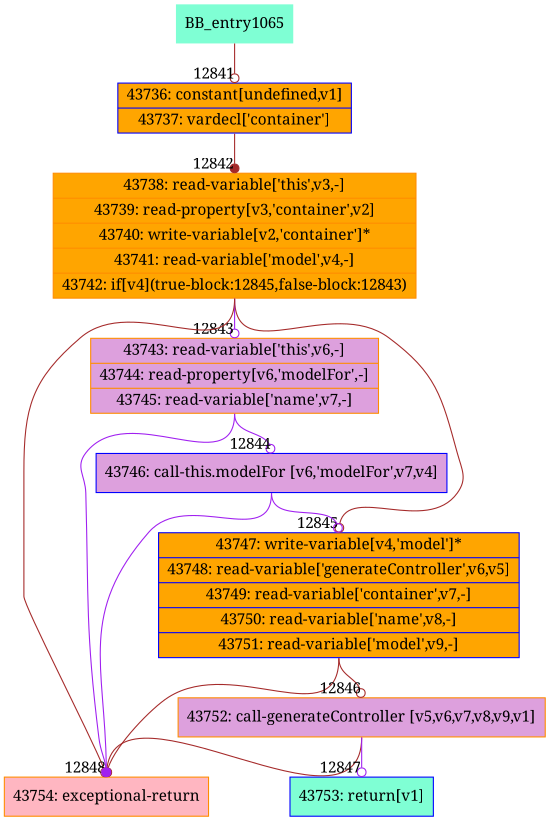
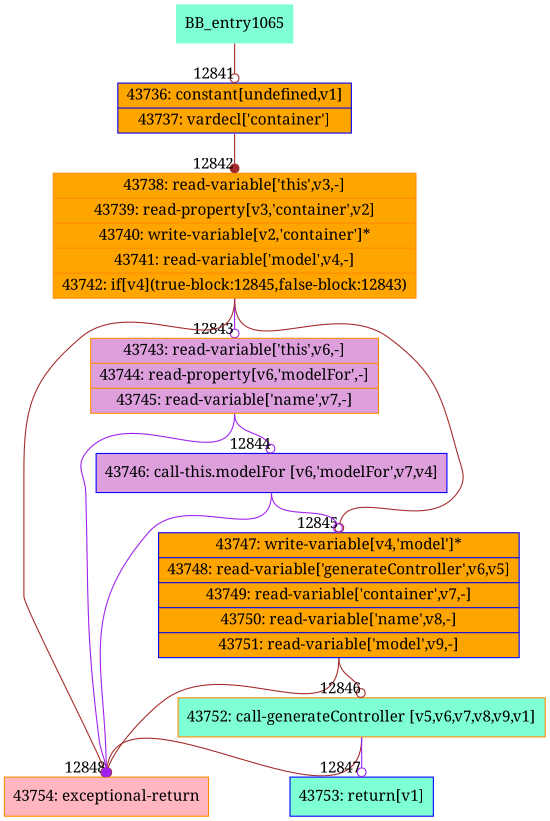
(362, 717) -> (362, 717)
